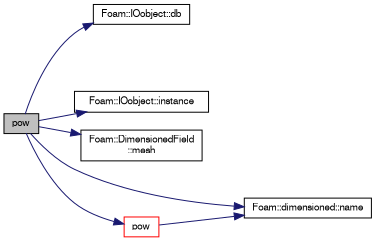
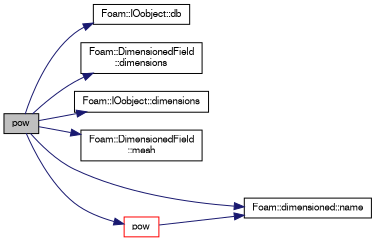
none -> (142, 58)
(142, 102) -> (142, 102)
